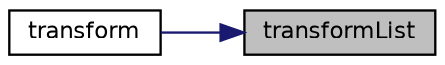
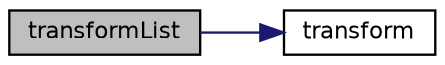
(191, 33) -> (230, 33)
